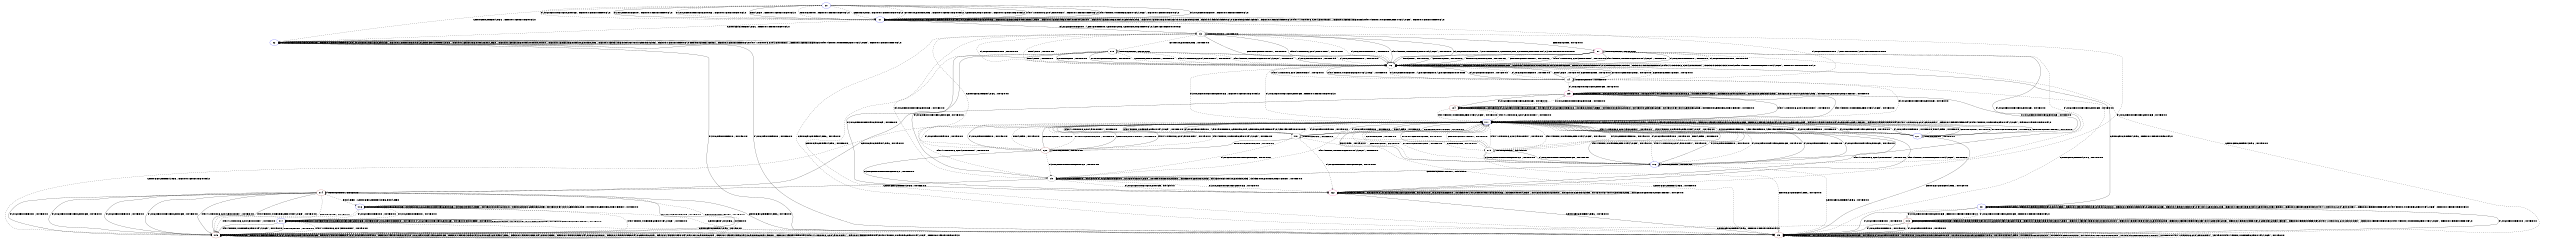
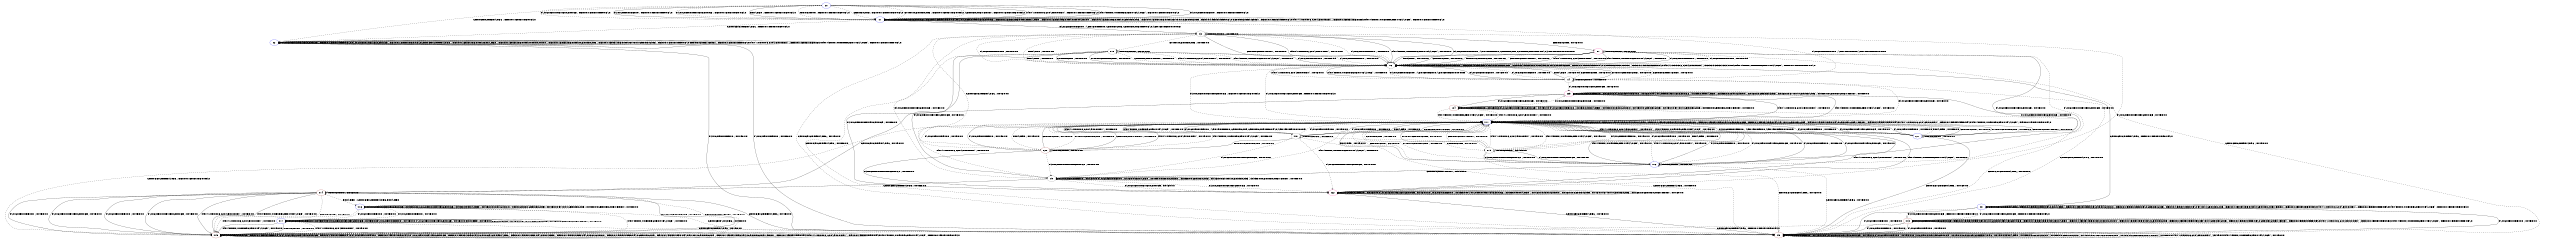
none -> (1931, 115)
